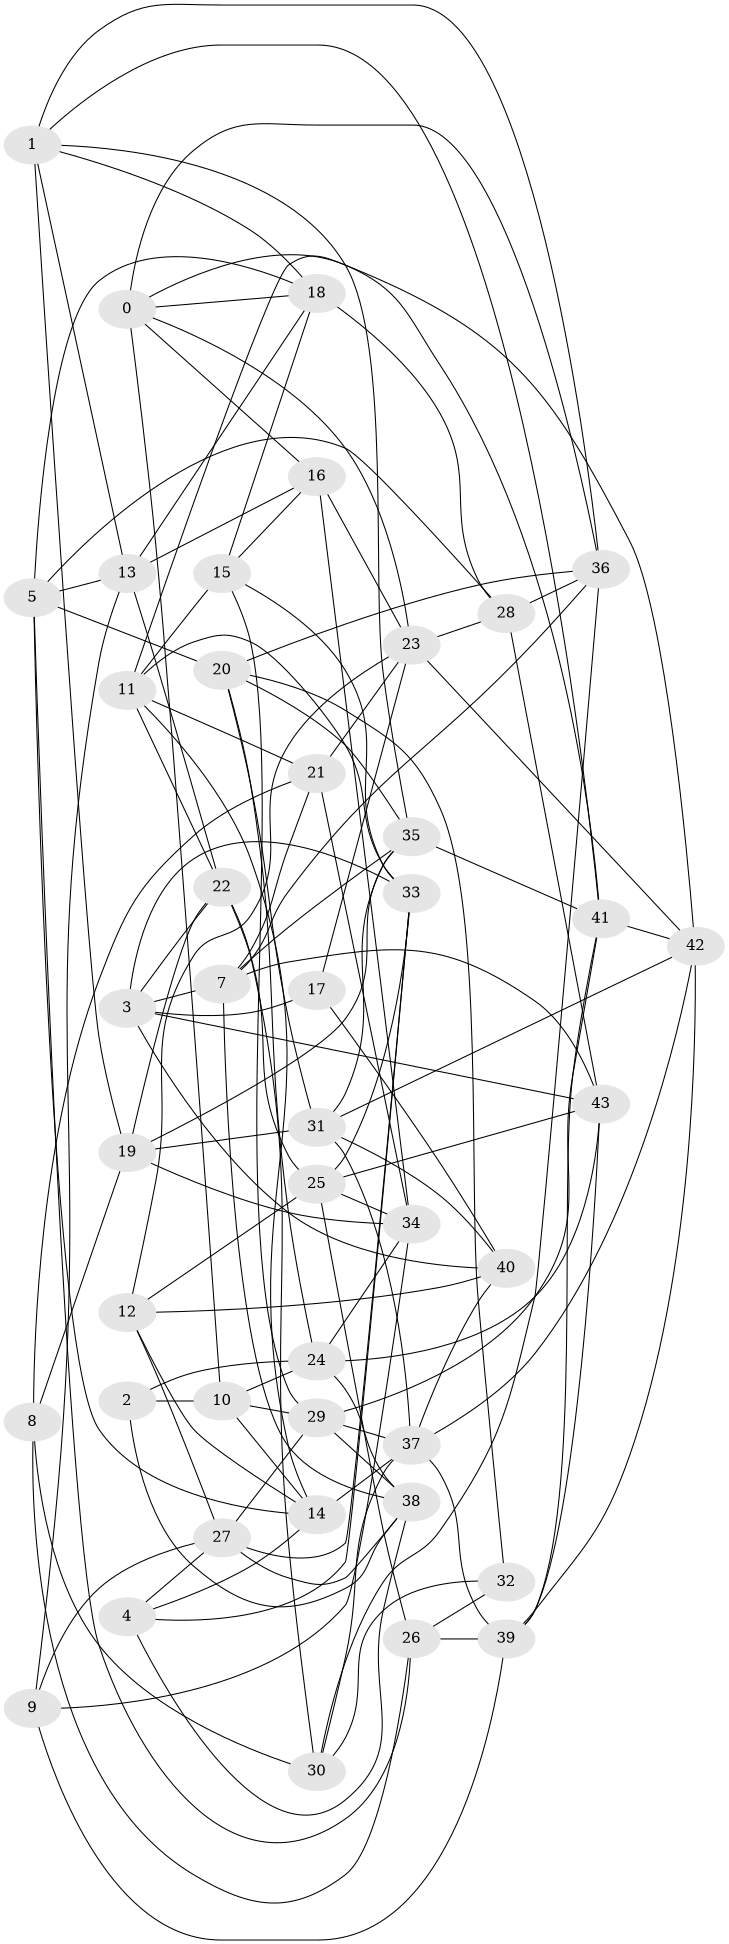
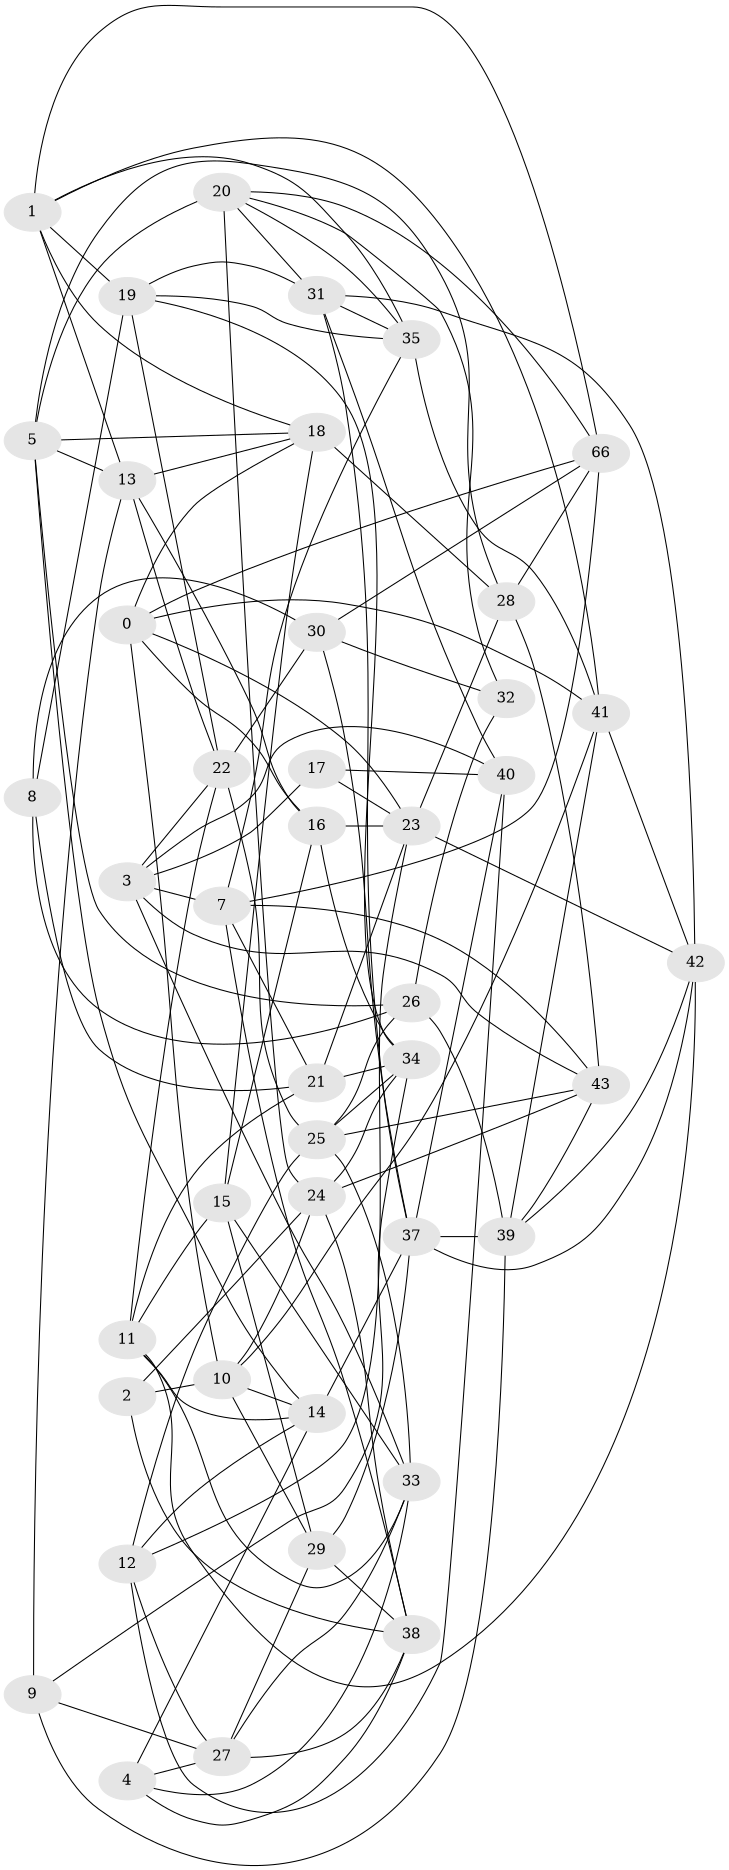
(601, 569) -> (601, 453)
(561, 1247) -> (459, 1051)
